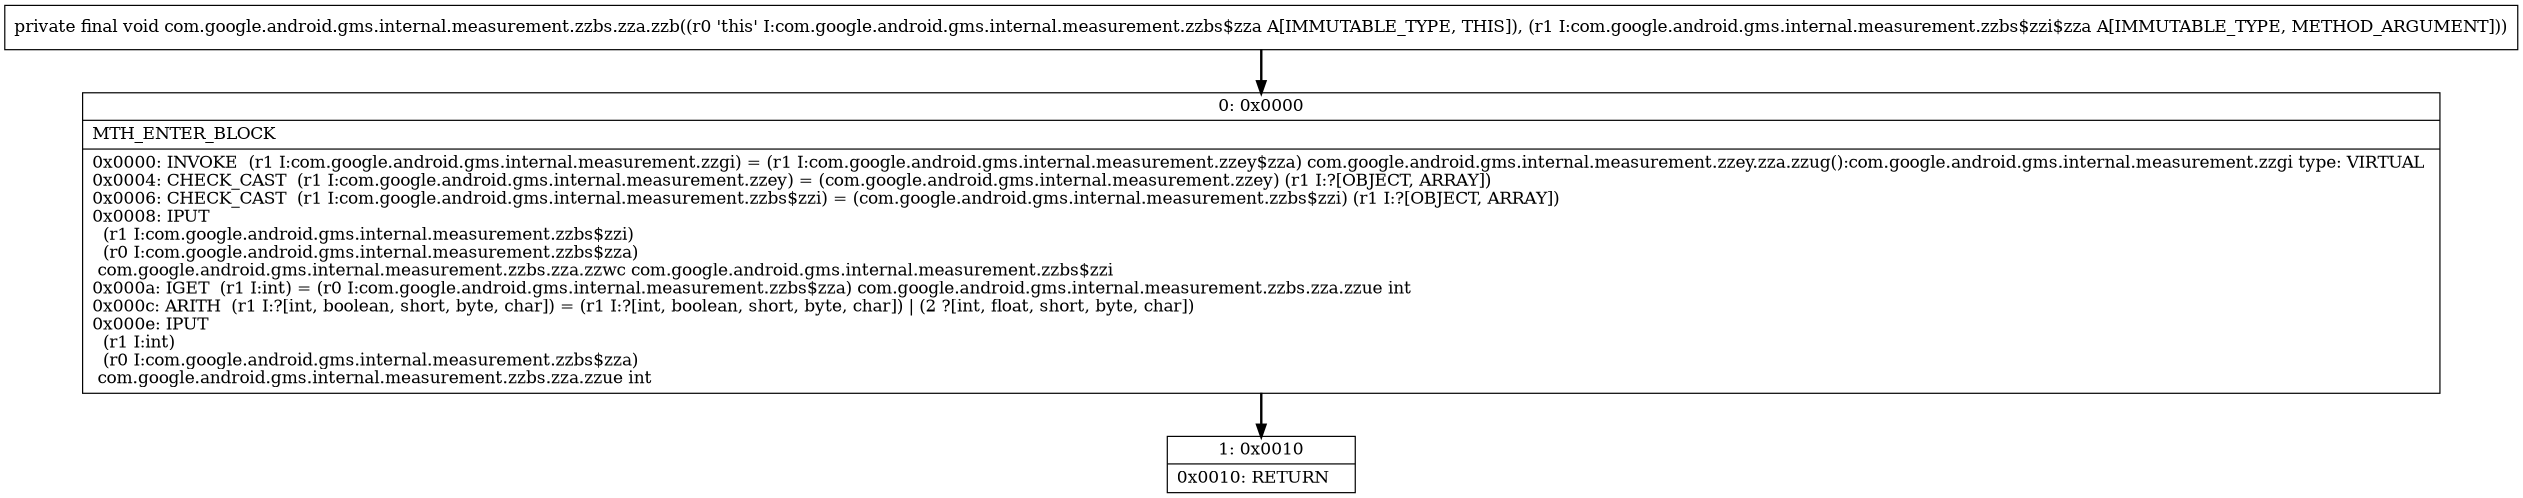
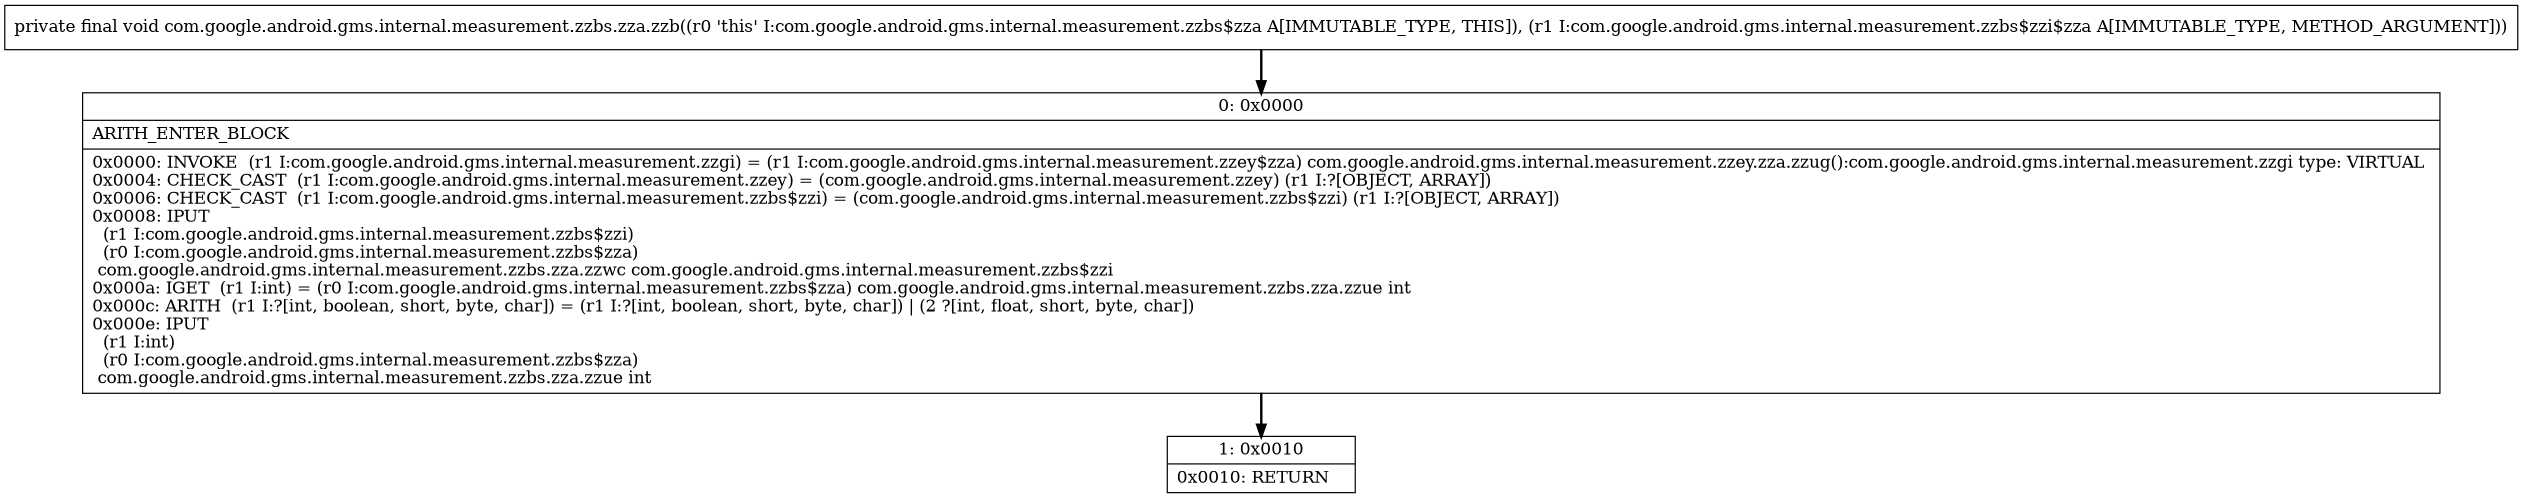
(184, 134) -> (191, 134)
